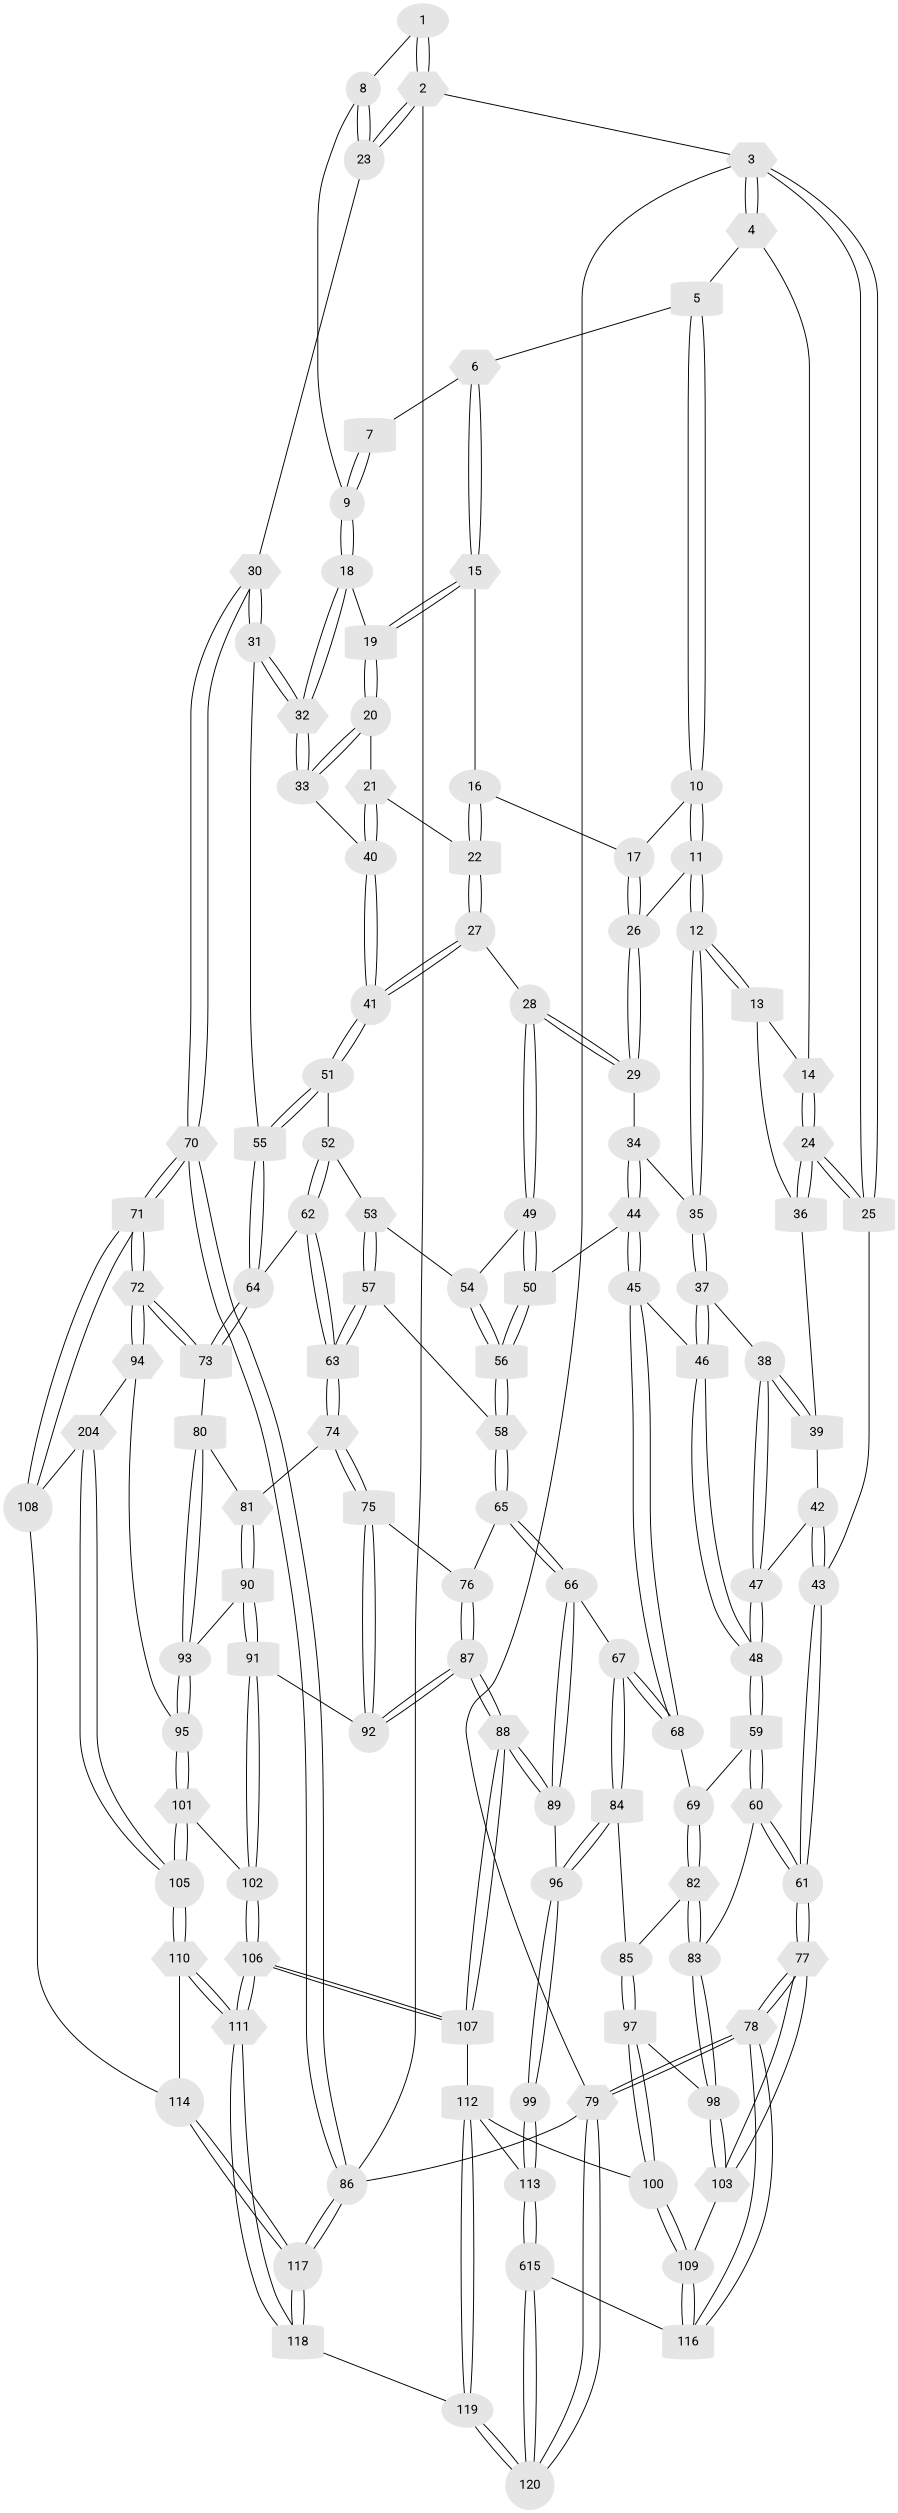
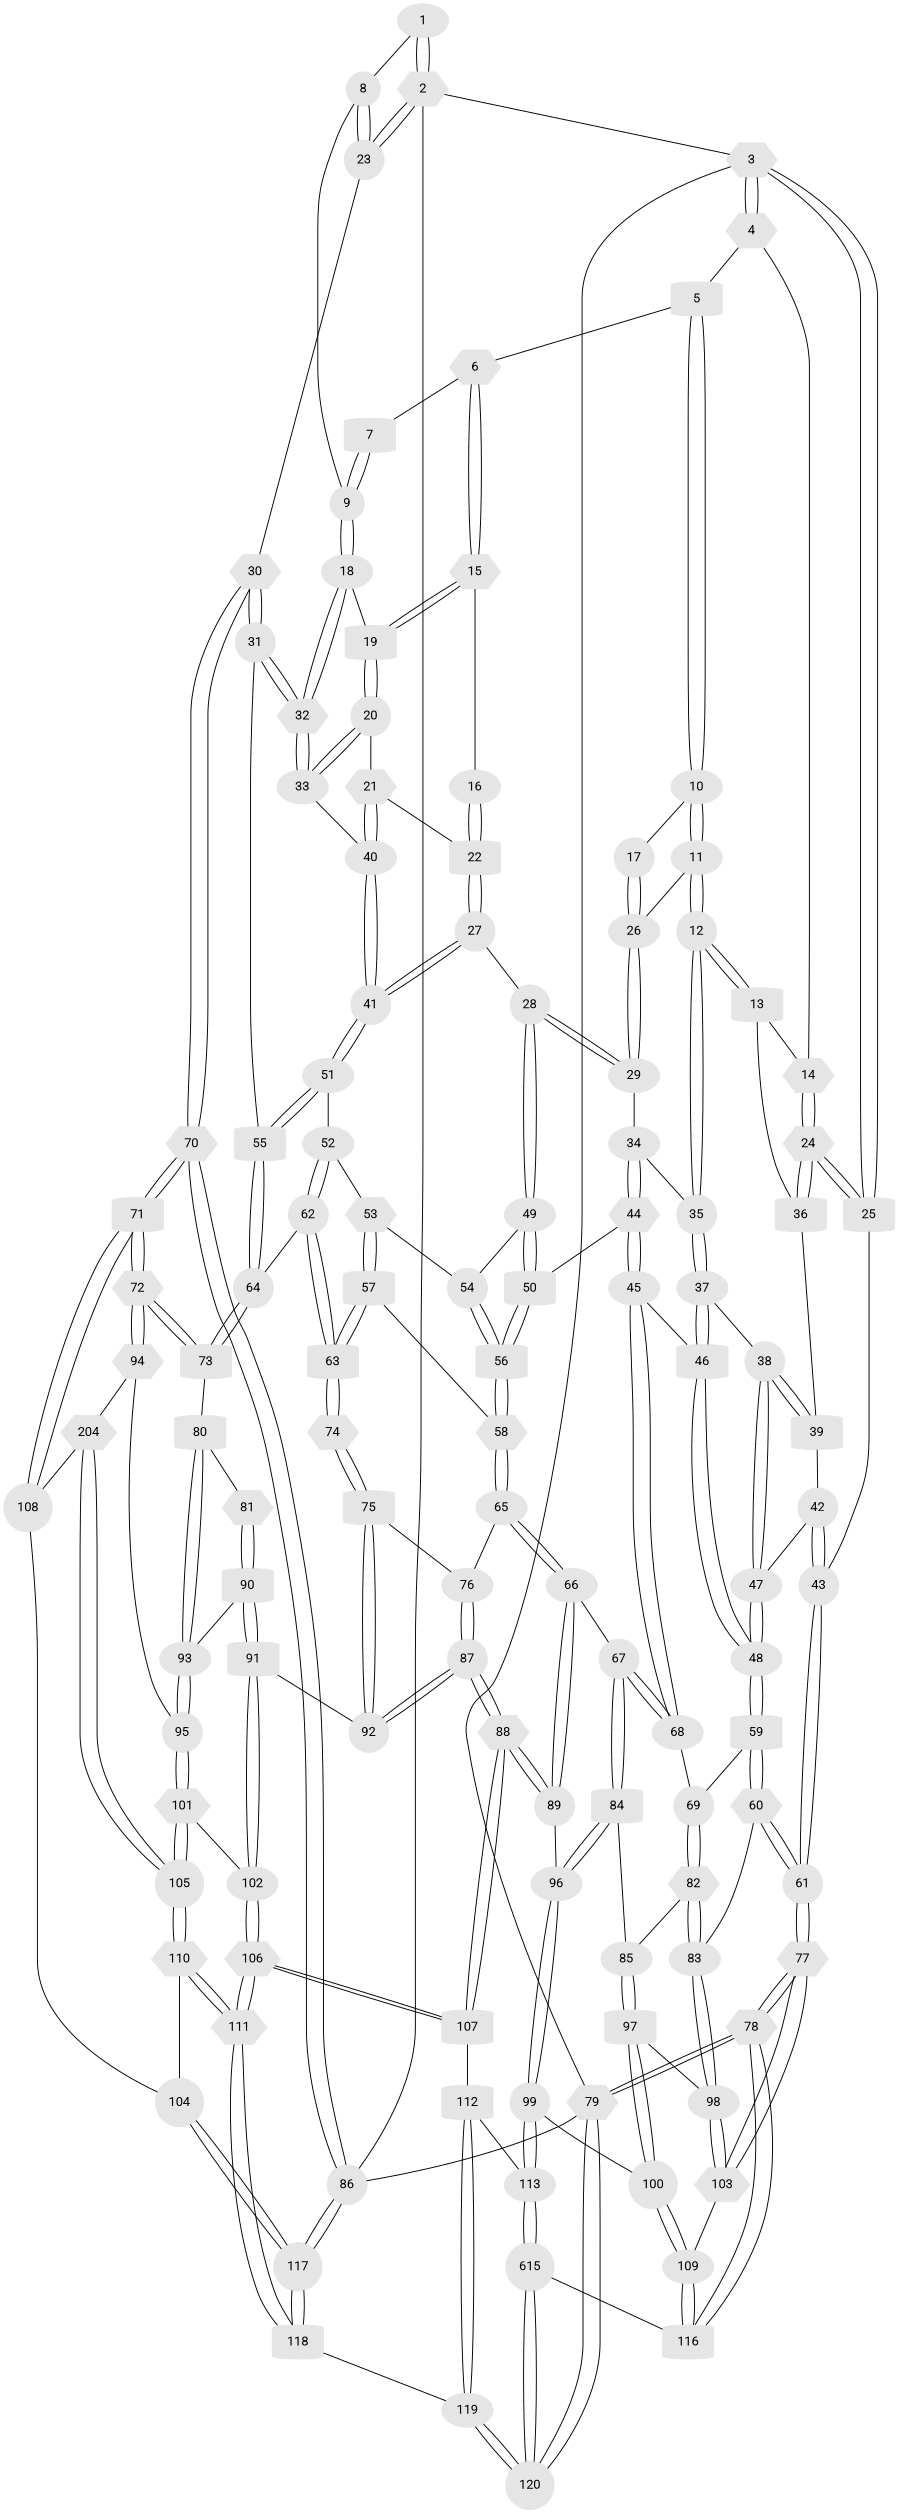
(556, 823) -> none
(293, 1468) -> none
(179, 2102) -> (179, 2102)
(558, 2152) -> (592, 2149)
